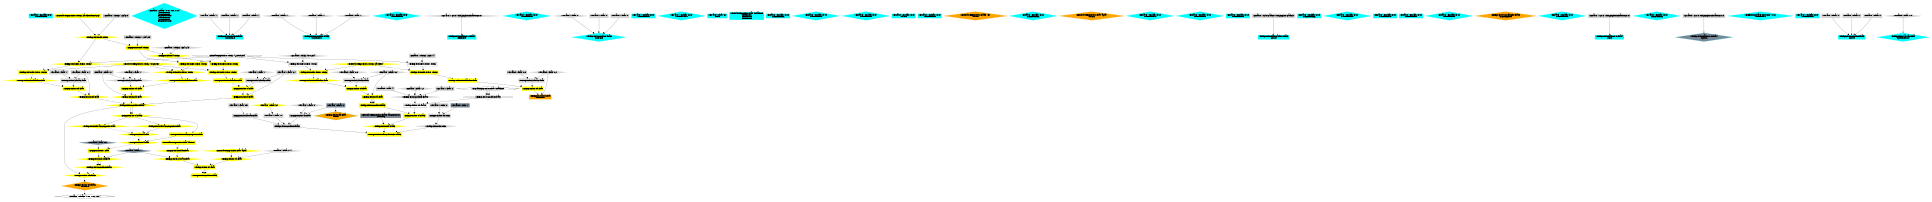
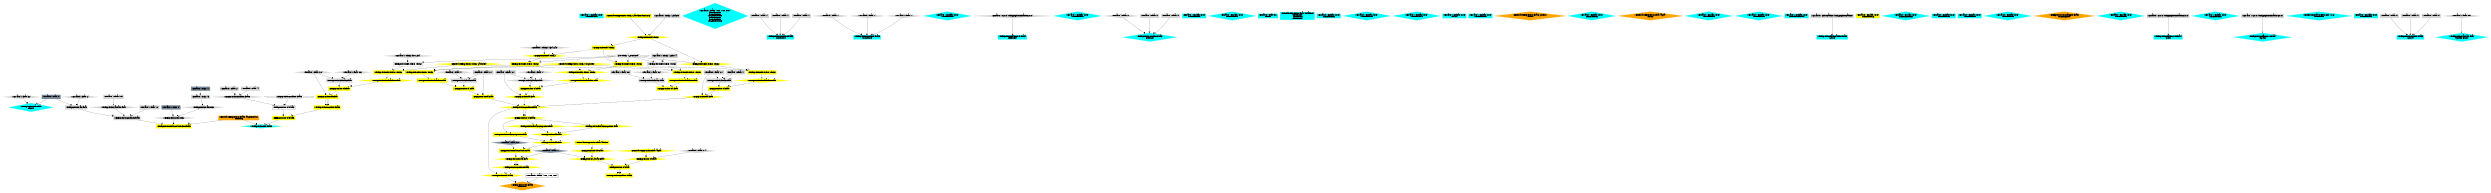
(975, 16) -> (1530, 16)
(1238, 16) -> (1797, 16)
(1309, 16) -> (1868, 16)
(1347, 16) -> (1906, 16)
(138, 37) -> none
(1704, 37) -> (2263, 37)
(227, 56) -> (628, 56)
(415, 89) -> none
(488, 89) -> none
(540, 97) -> none
(269, 105) -> (21, 97)
none -> (171, 107)
(271, 110) -> (25, 101)
(450, 110) -> (201, 92)
(245, 116) -> (114, 107)
(336, 116) -> (31, 107)
(381, 116) -> (239, 118)
(440, 116) -> (203, 107)
(384, 126) -> (261, 126)
(384, 130) -> (206, 122)
(99, 151) -> (515, 151)
(85, 192) -> (534, 180)
(85, 196) -> (542, 176)
